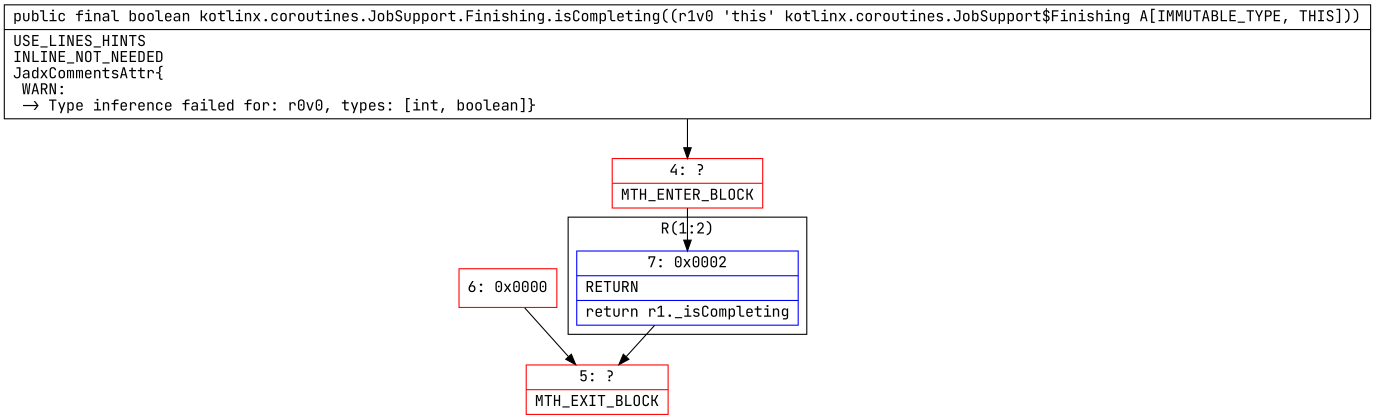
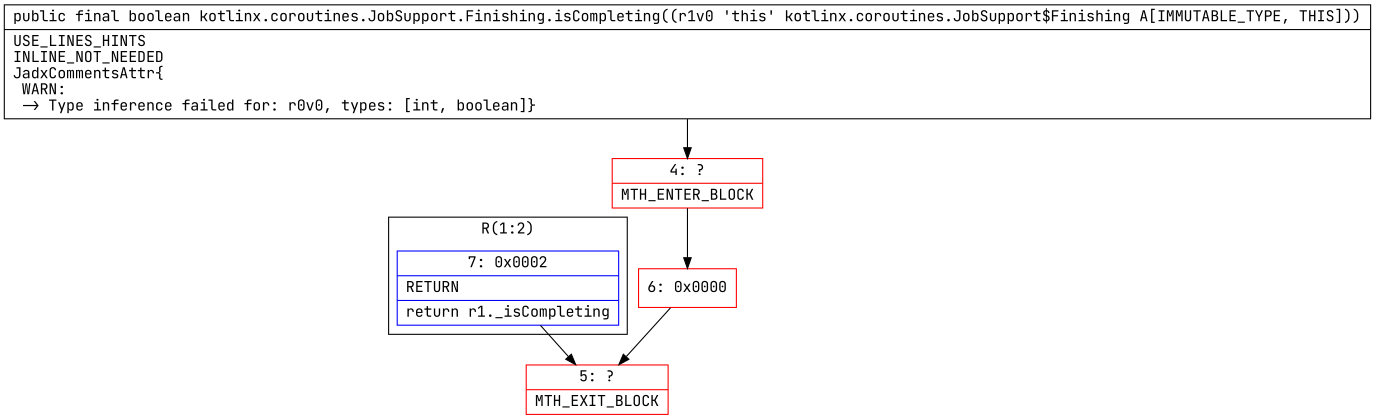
(687, 224) -> (687, 233)
